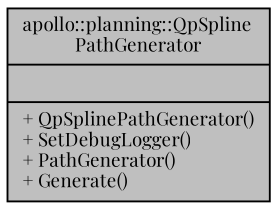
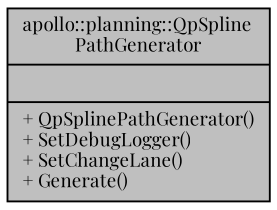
(99, 161) -> (103, 161)
